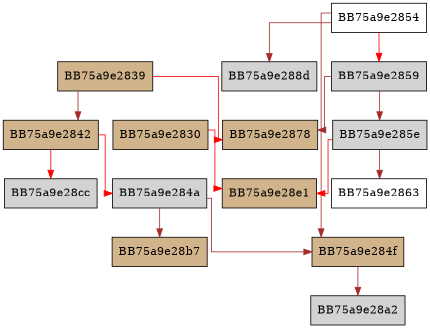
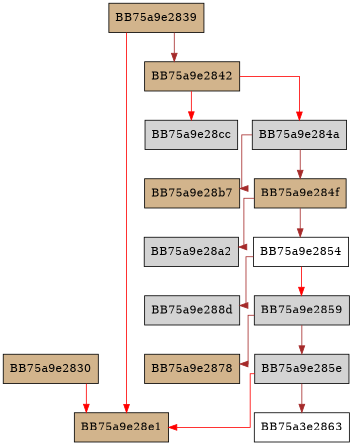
(218, 76) -> (127, 219)
(321, 138) -> (300, 218)
(379, 193) -> (302, 427)
